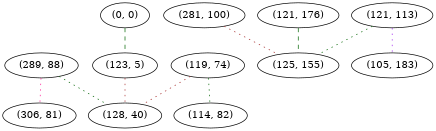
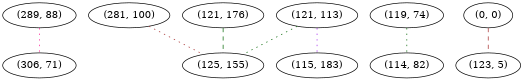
(125, 40) -> (488, 40)
(392, 65) -> (317, 65)
(39, 116) -> (39, 65)
(125, 116) -> none
